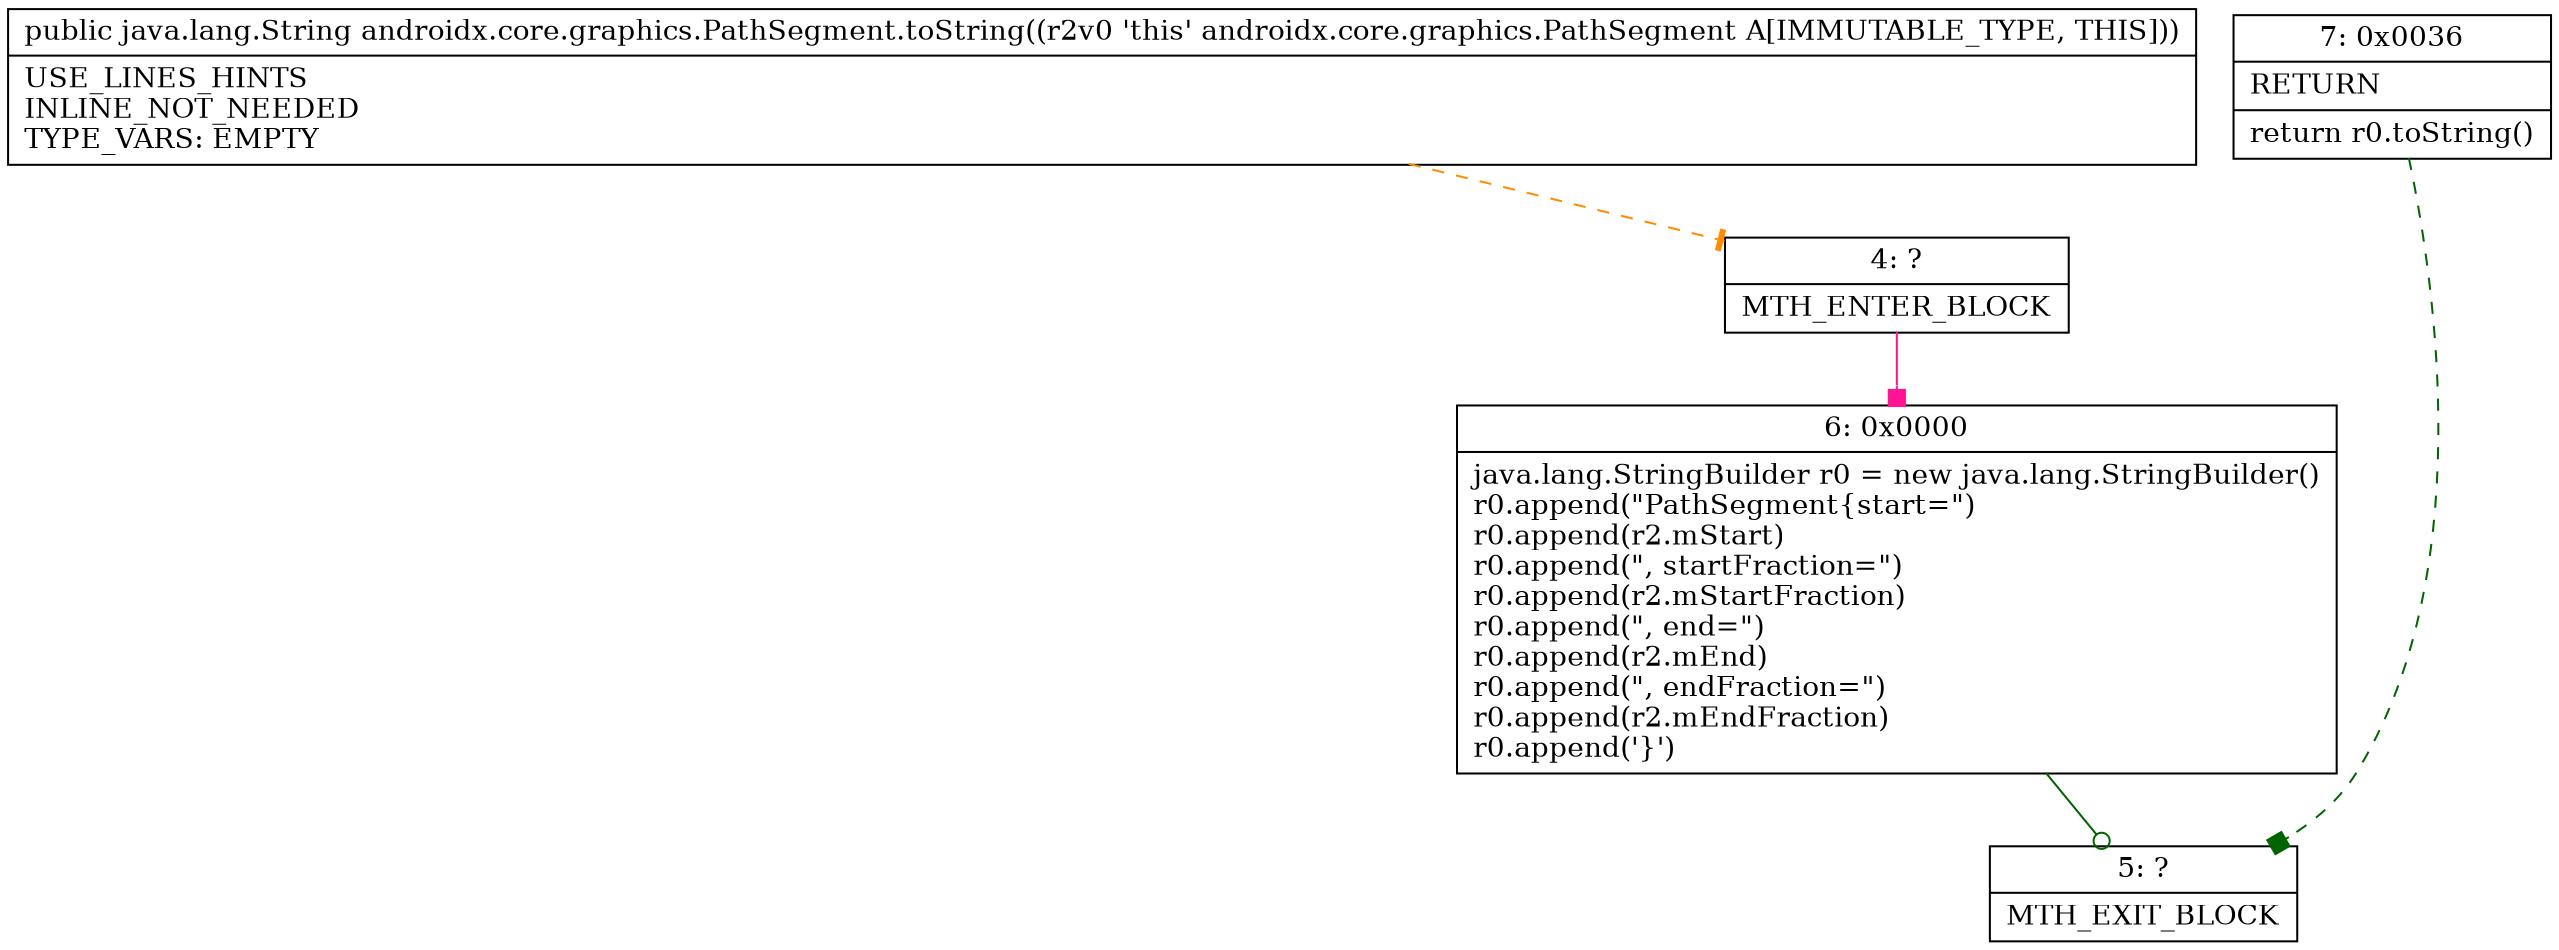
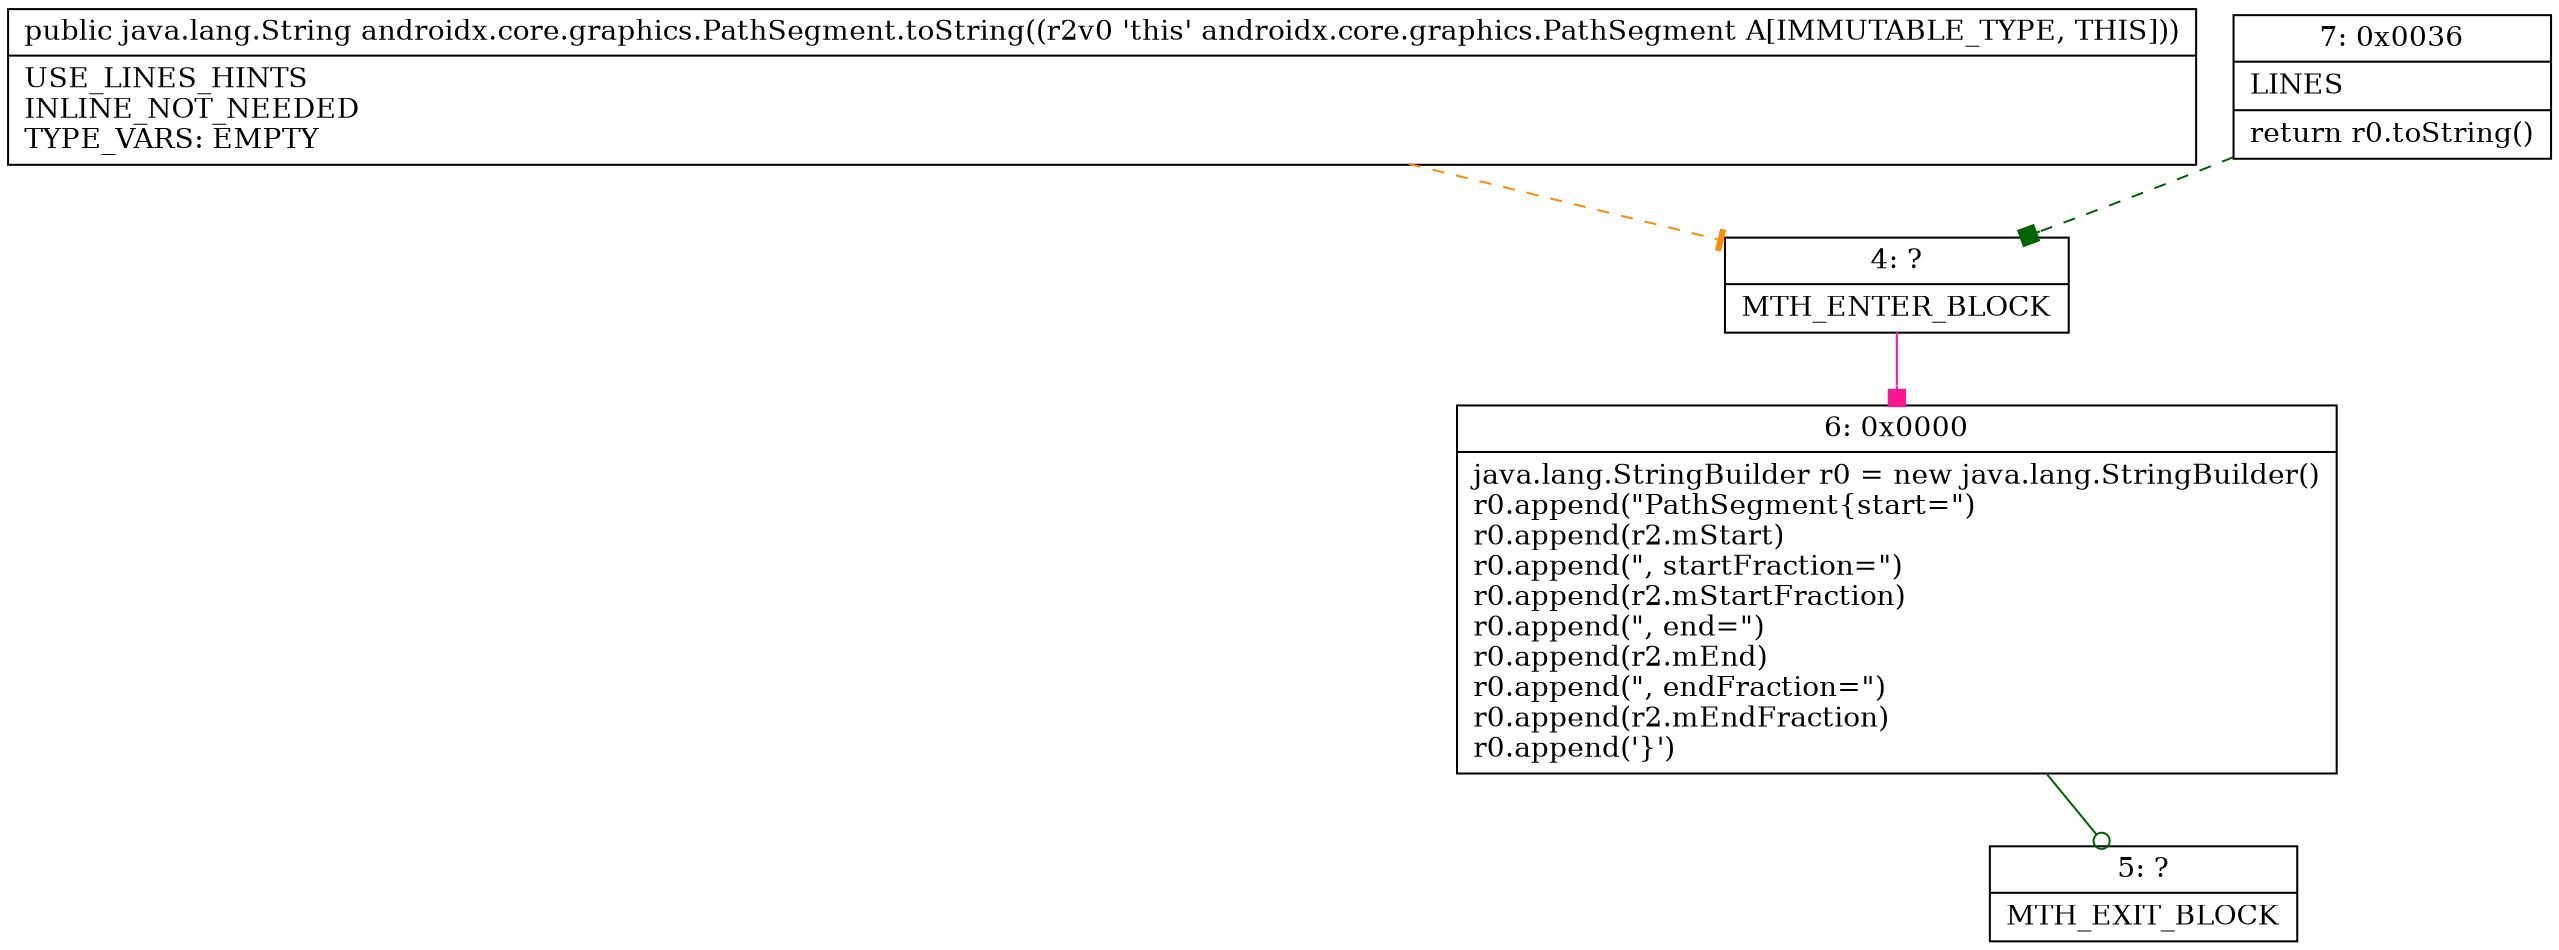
(2315, 85) -> (2297, 85)
(2434, 518) -> (2137, 195)
